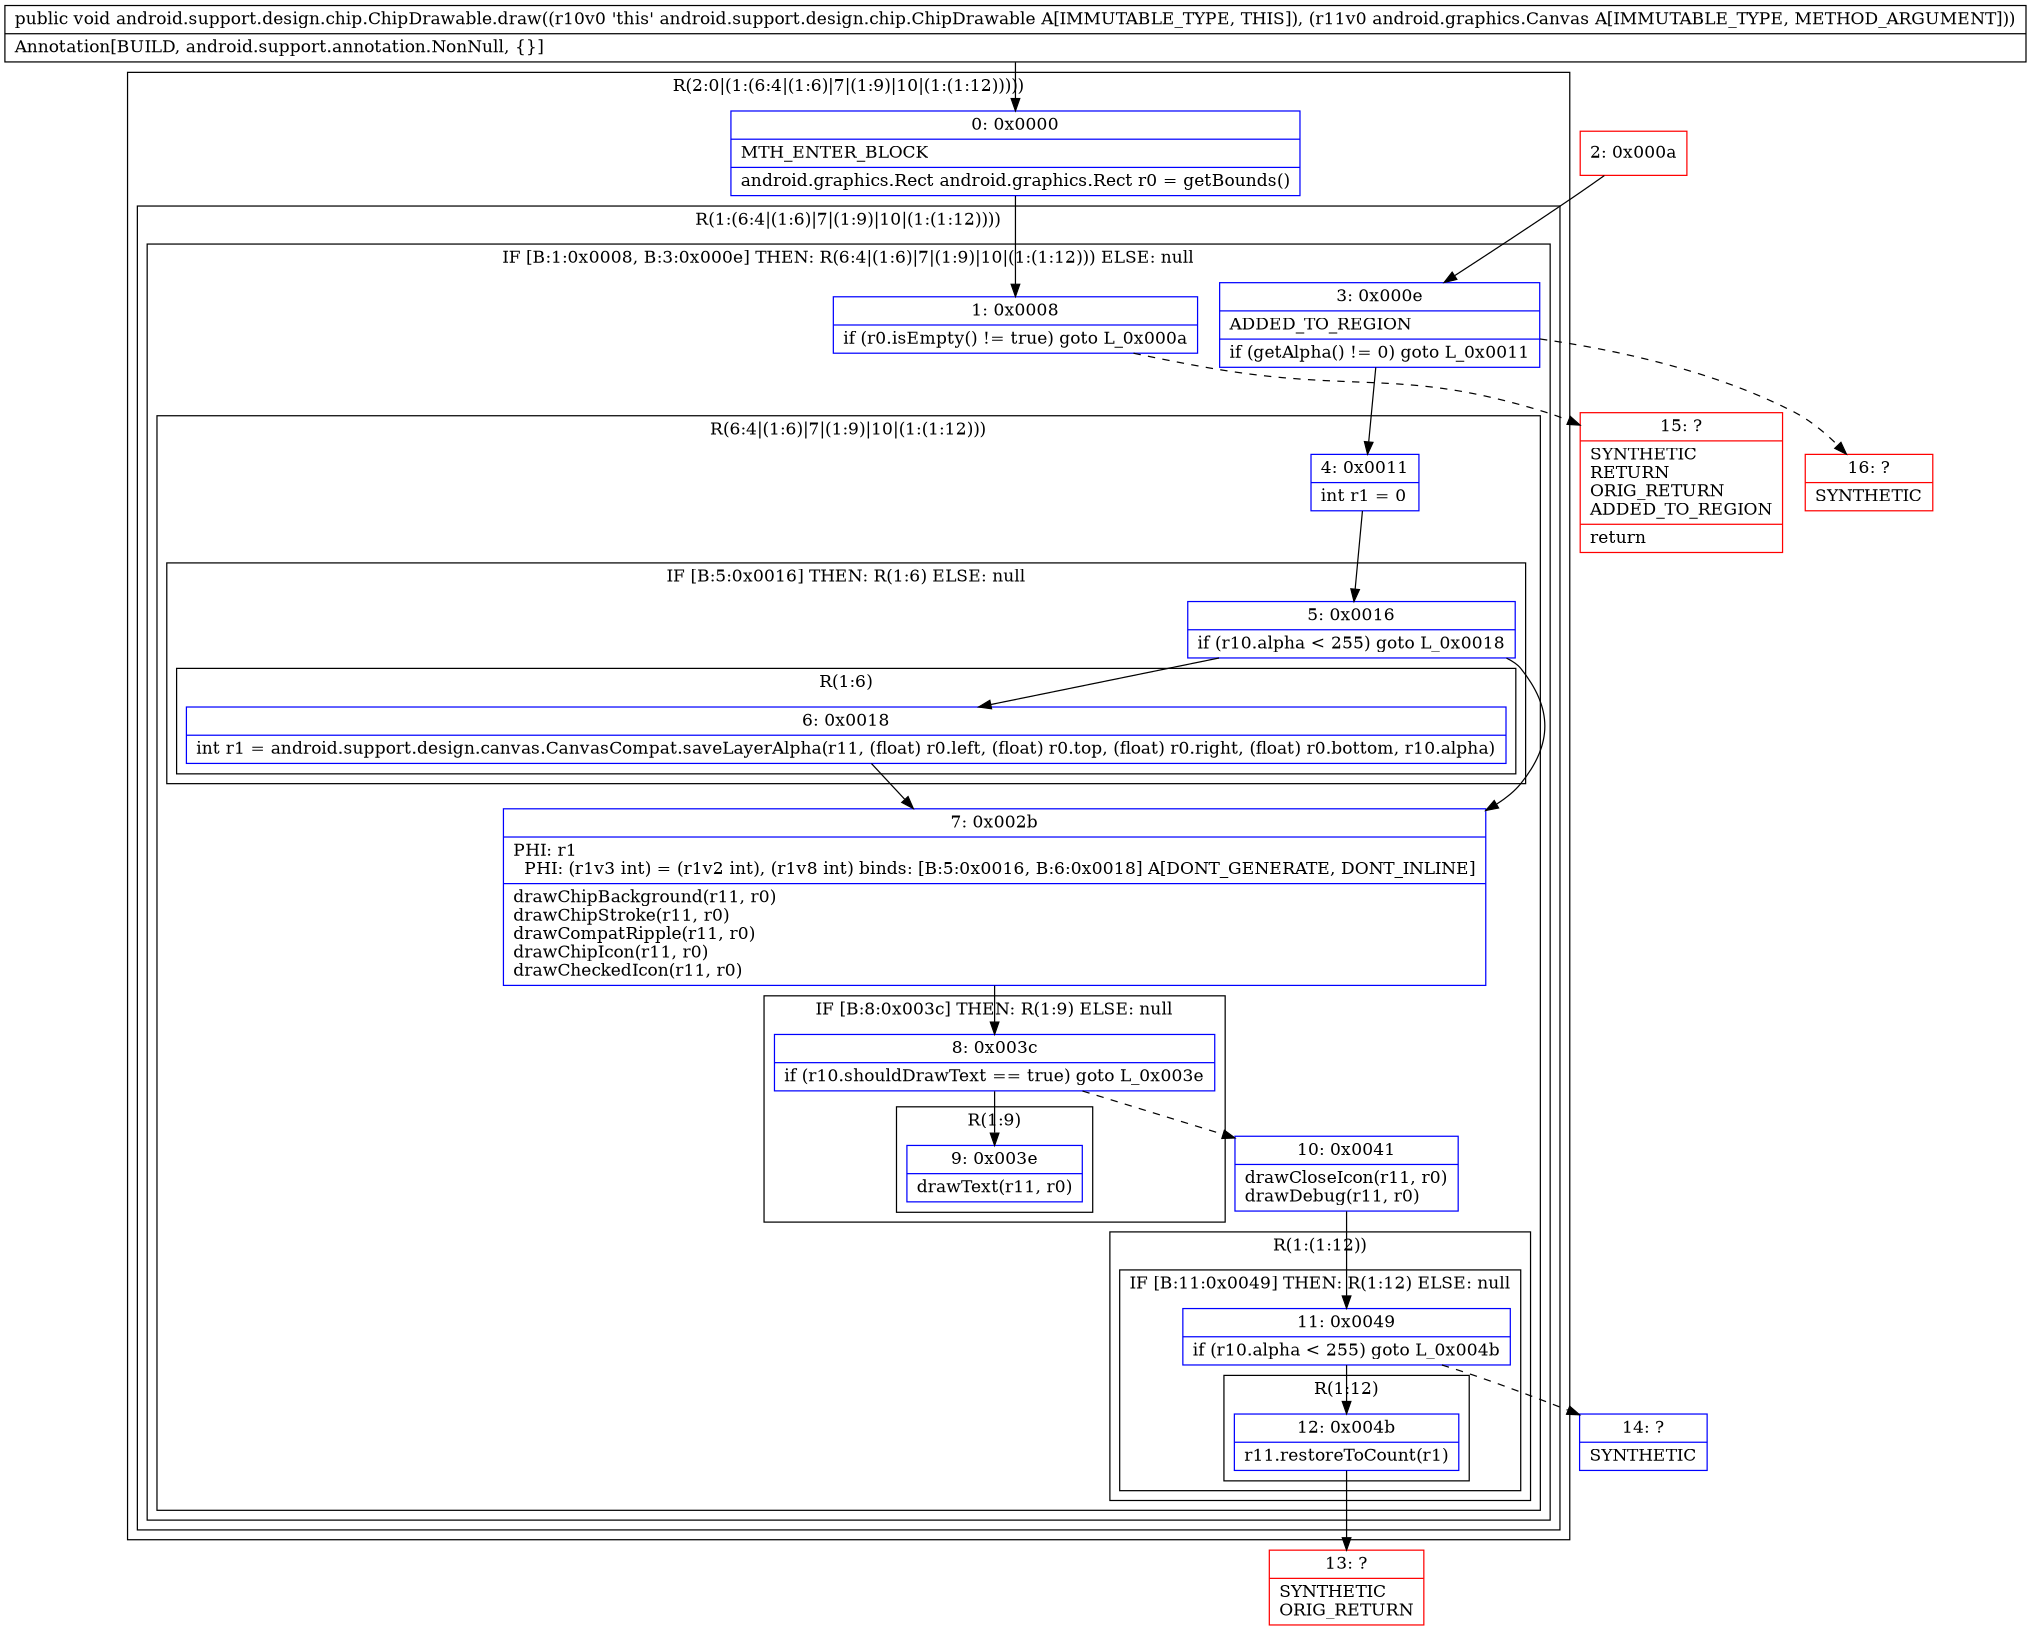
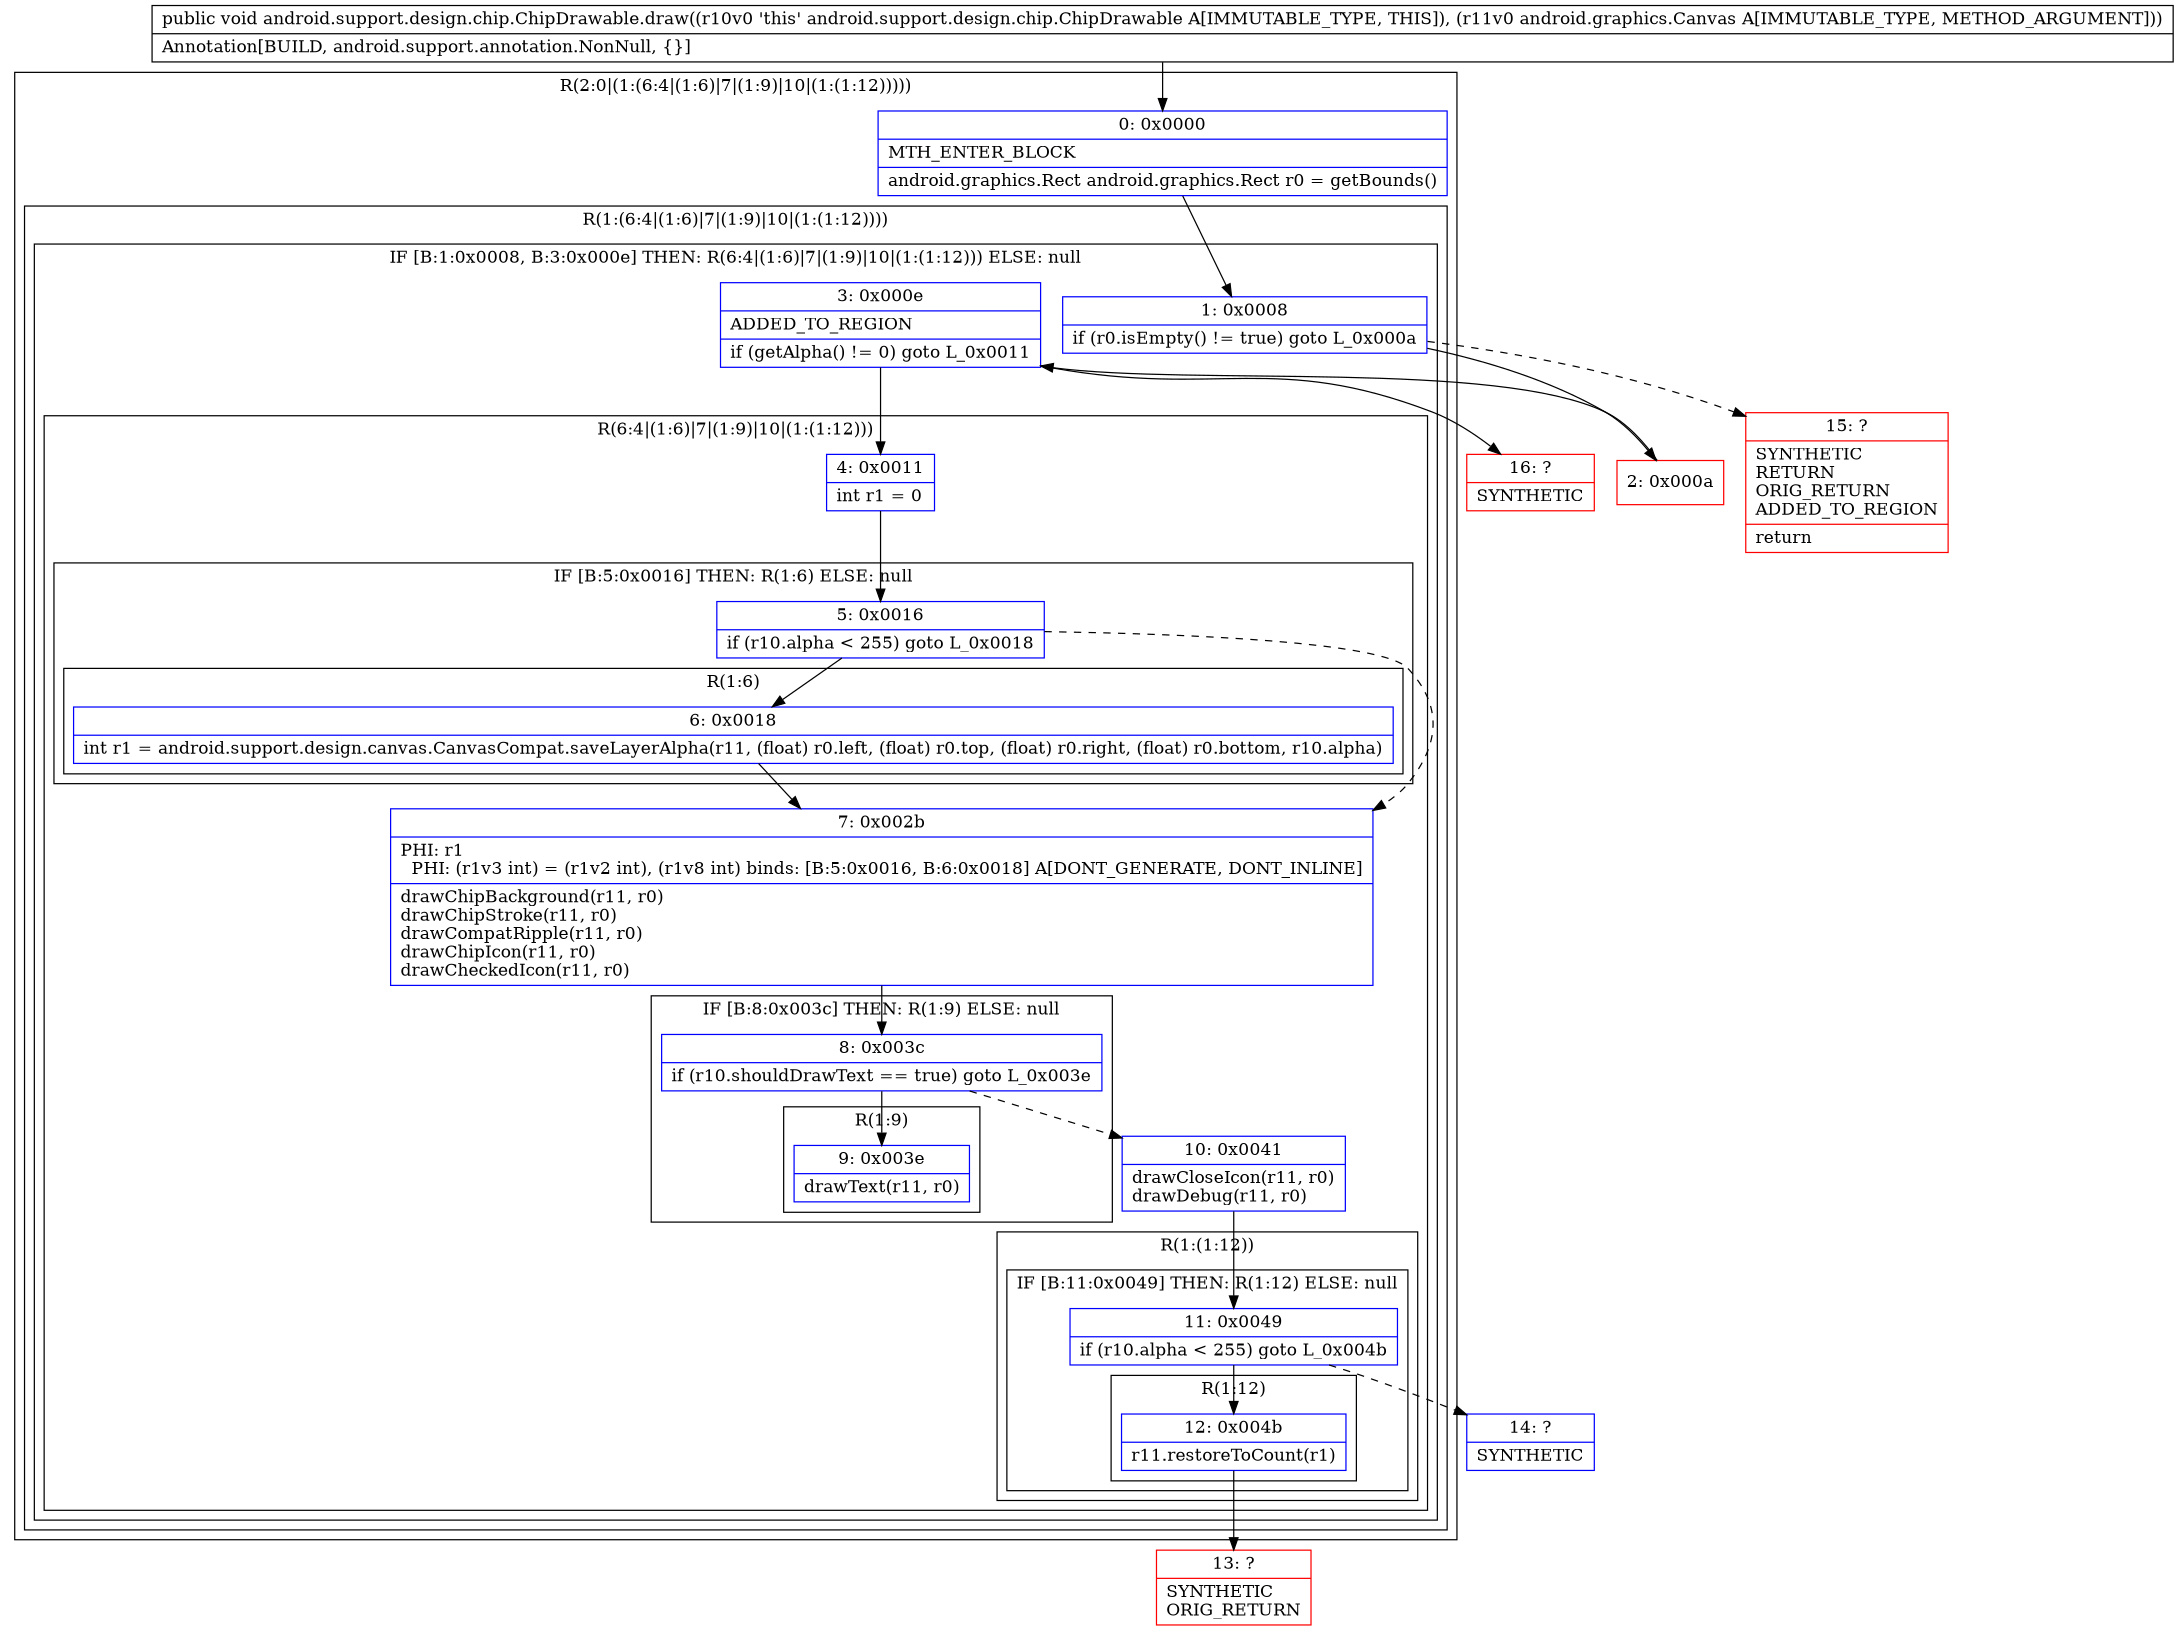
(1696, 373) -> (1341, 386)
none -> (1546, 384)
(1544, 733) -> (1308, 645)
